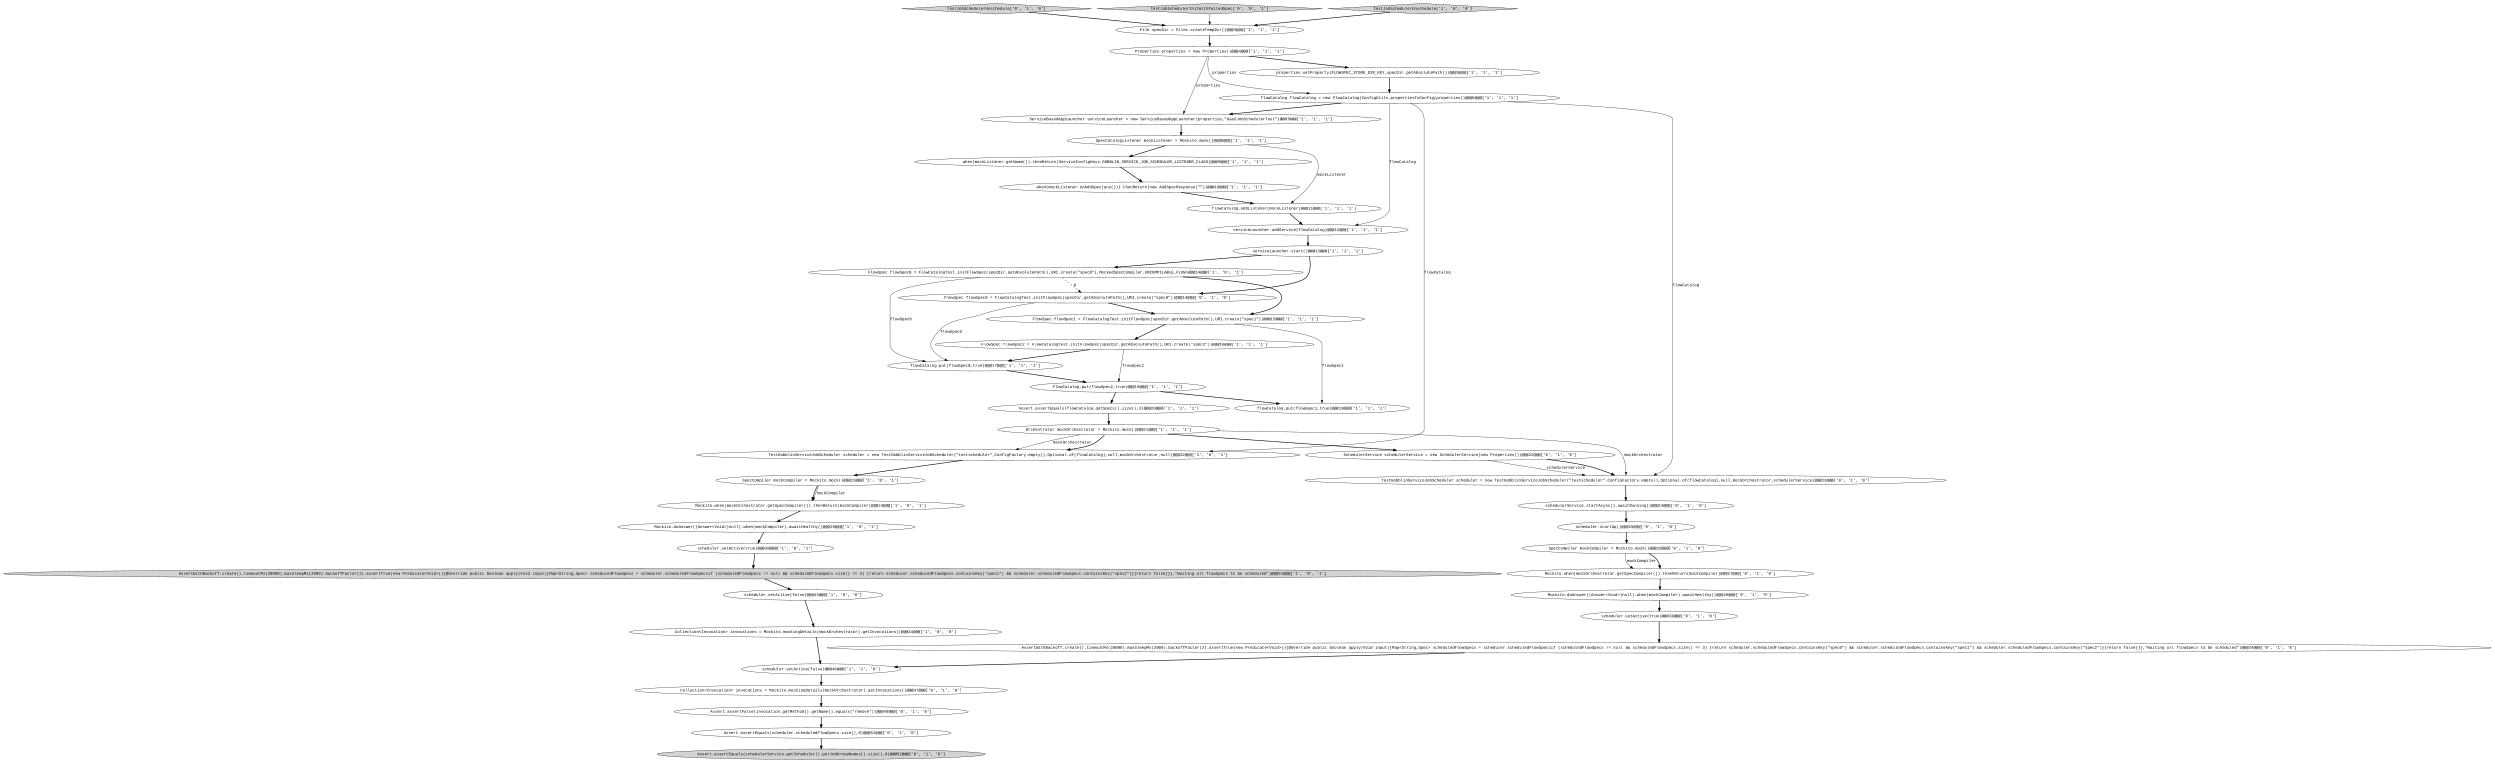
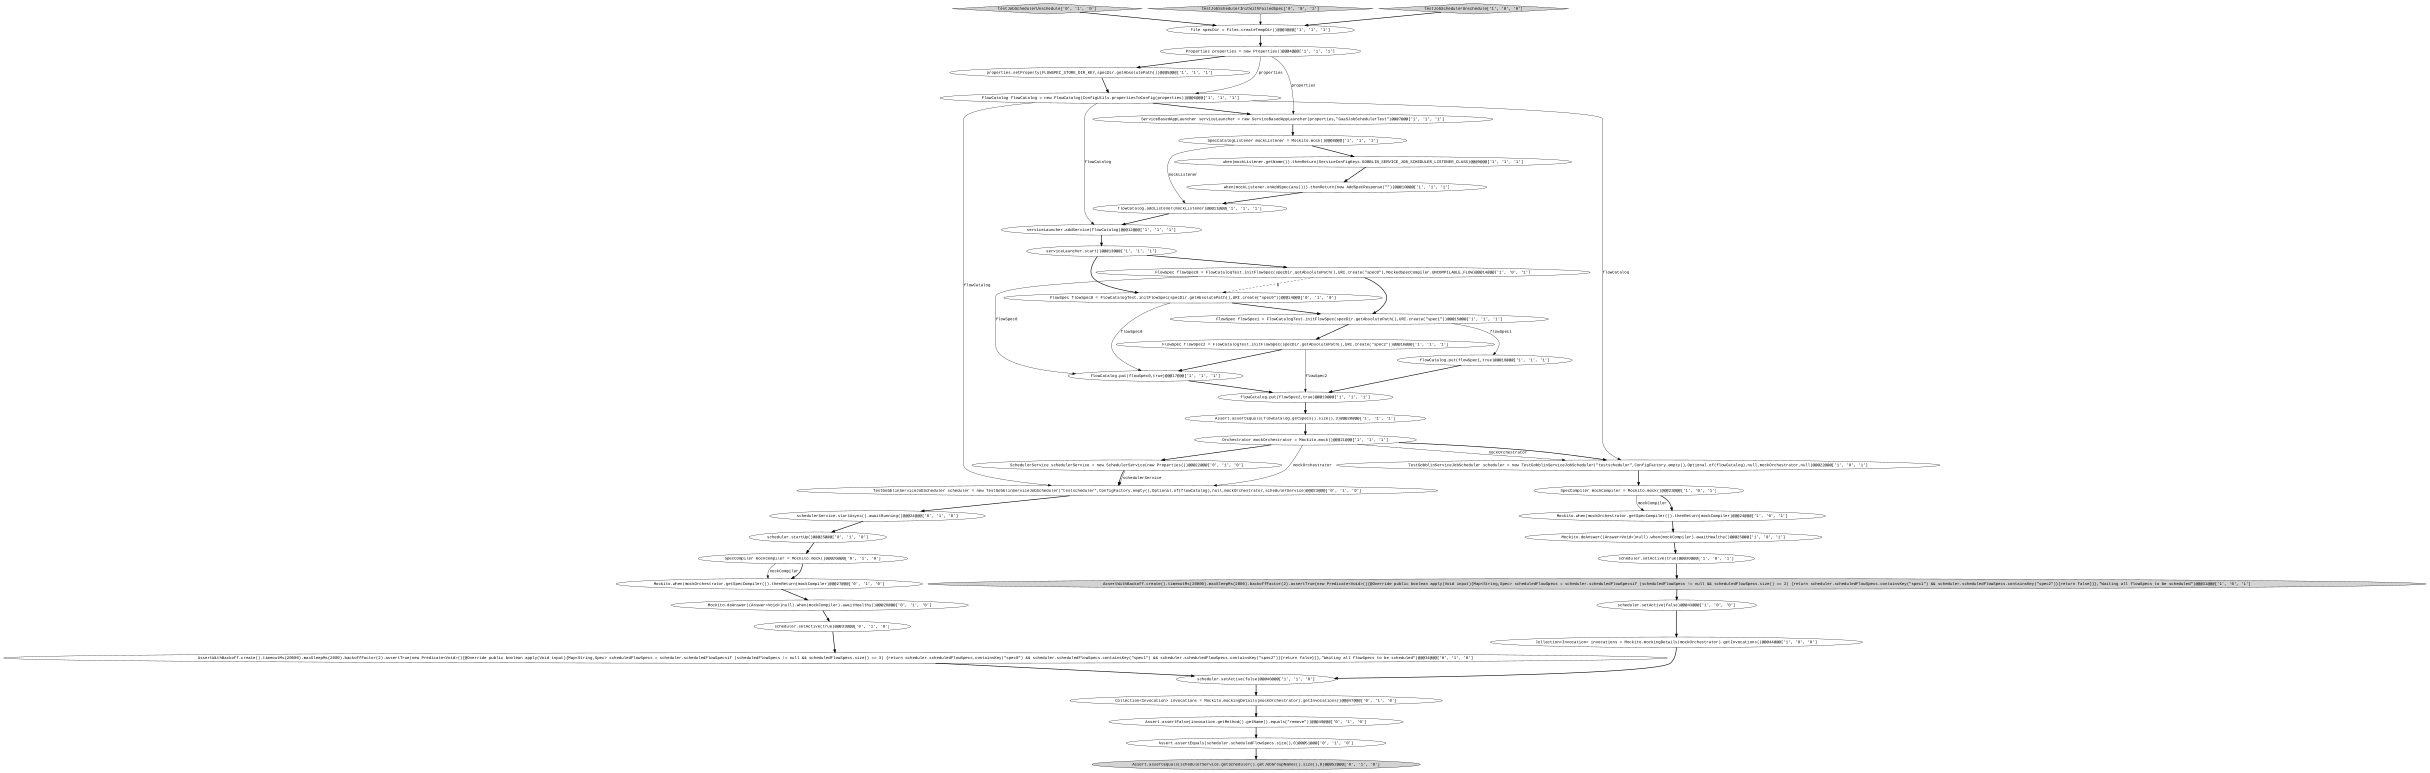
(1218, 398) -> (1397, 378)
